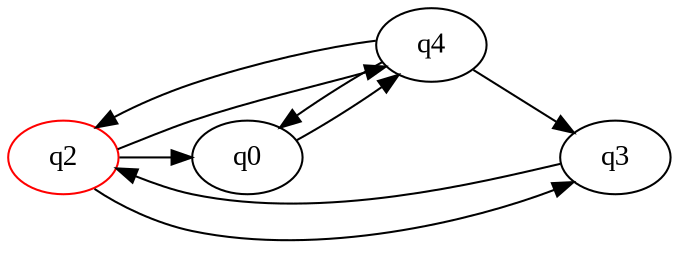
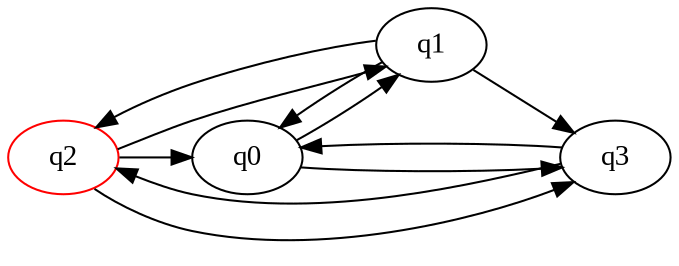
(431, 45) -> (431, 45)
none -> (442, 144)
none -> (421, 171)
